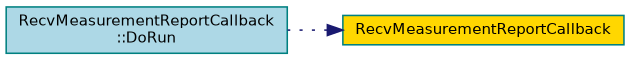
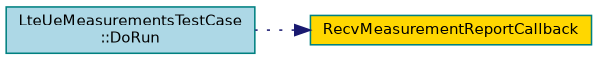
(147, 30) -> (131, 30)
